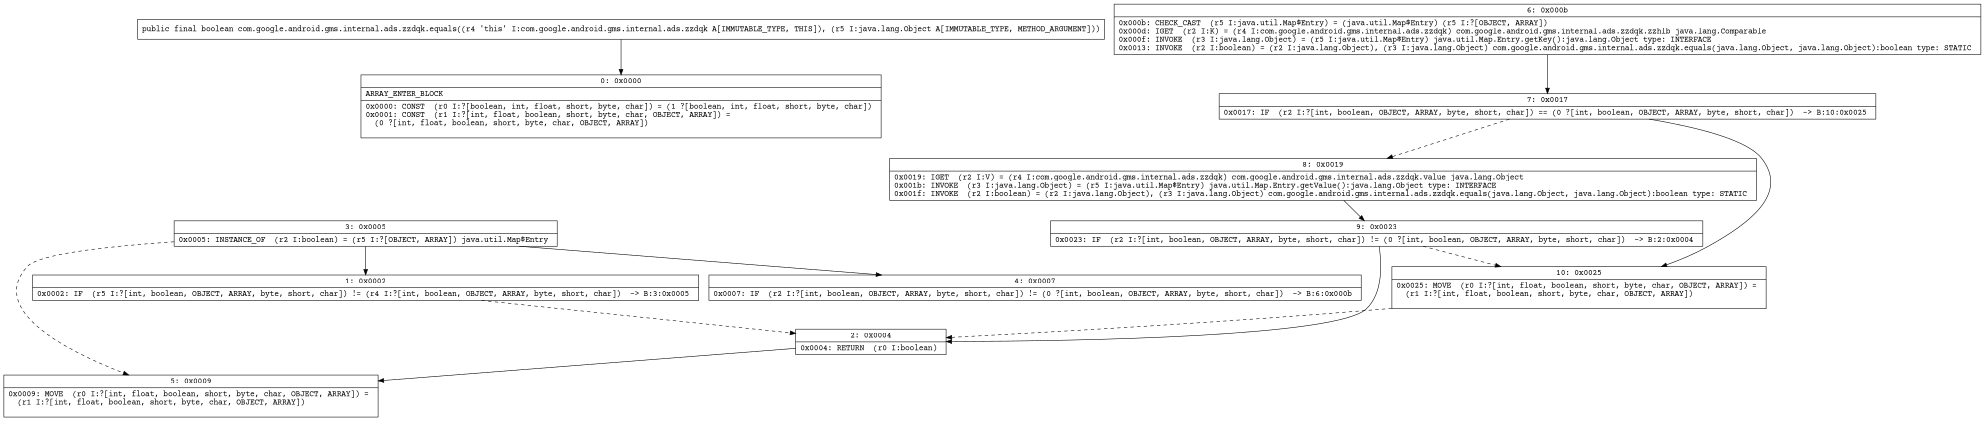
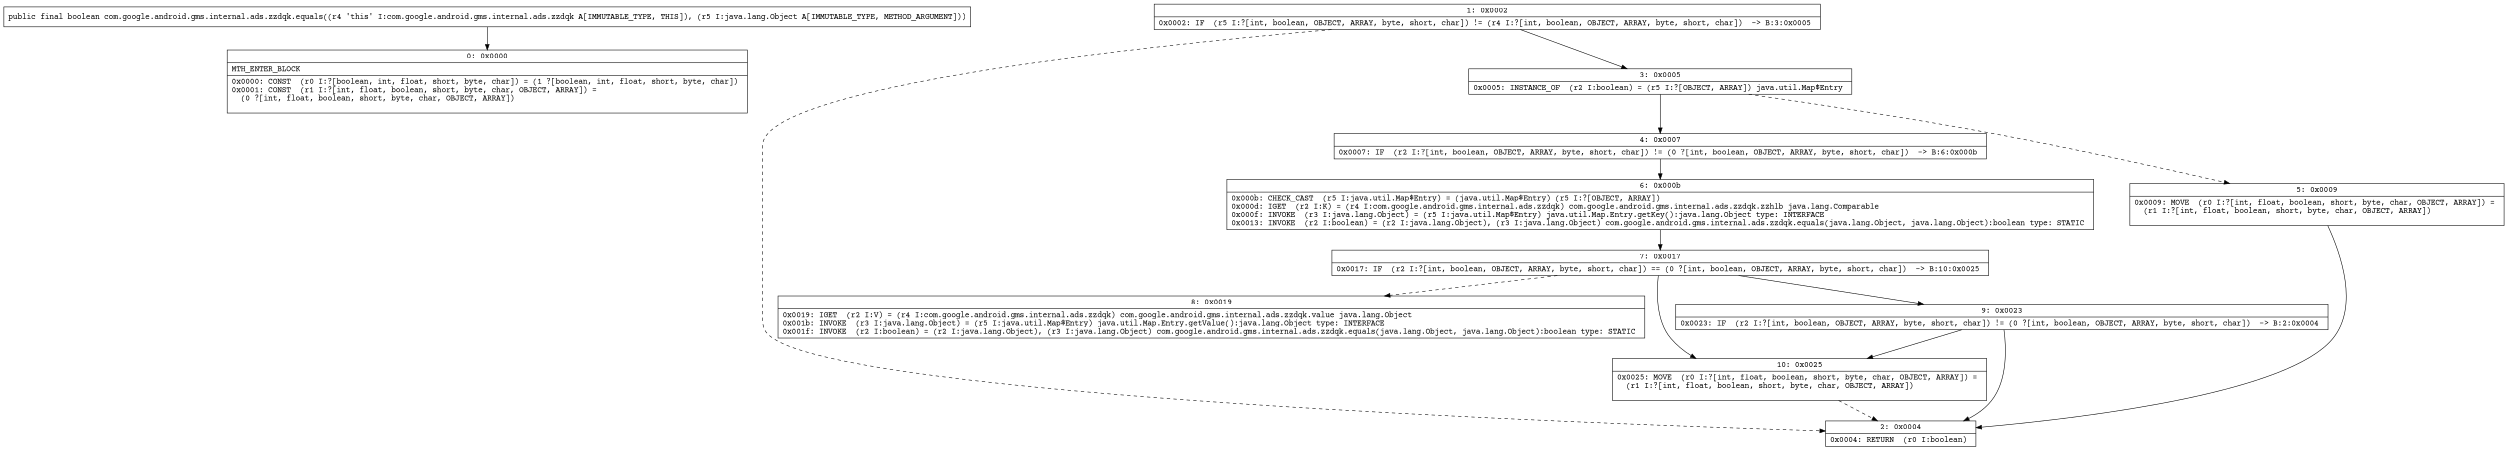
(404, 94) -> (266, 69)
none -> (1660, 166)
(1352, 209) -> (1828, 290)
(1459, 256) -> (1917, 343)
(366, 258) -> (1571, 48)
(590, 364) -> (2221, 390)
